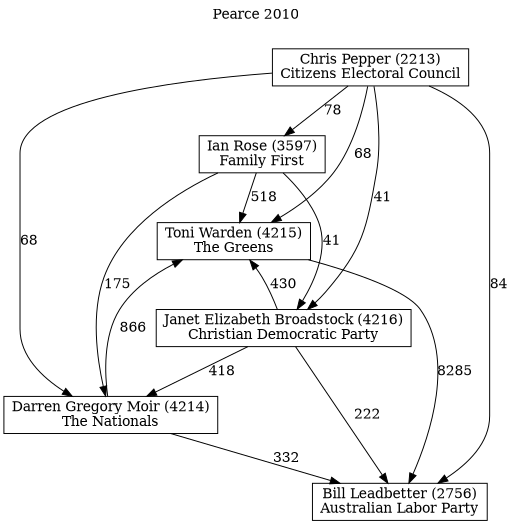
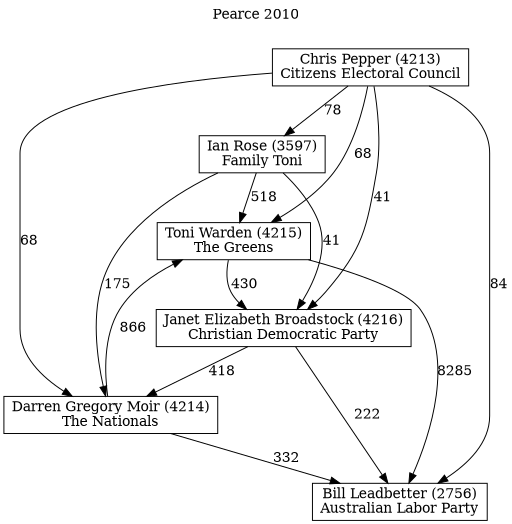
(371, 67) -> (371, 67)
(262, 154) -> (262, 154)
(268, 288) -> (228, 283)
